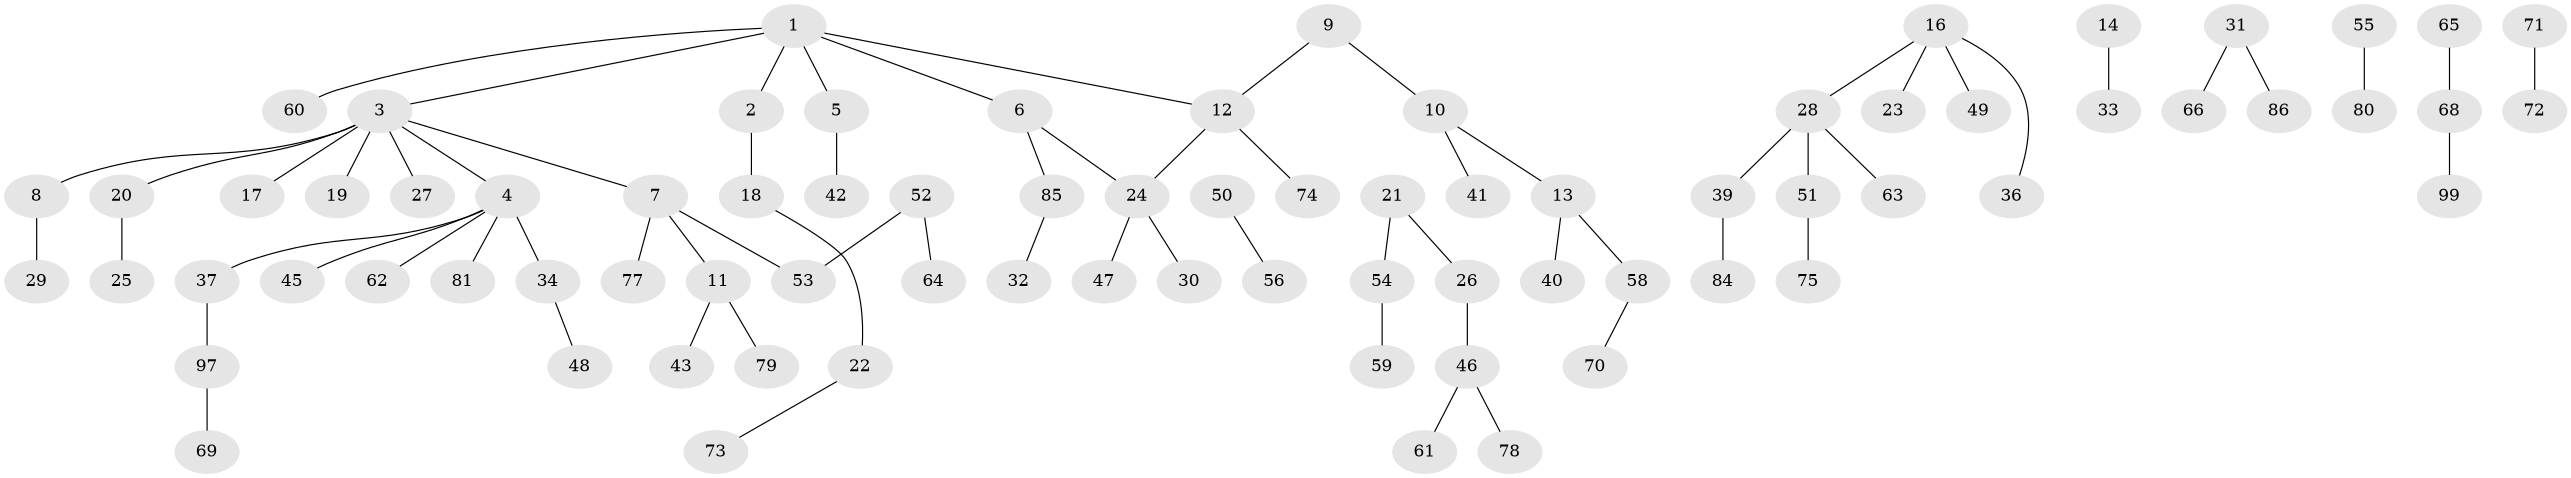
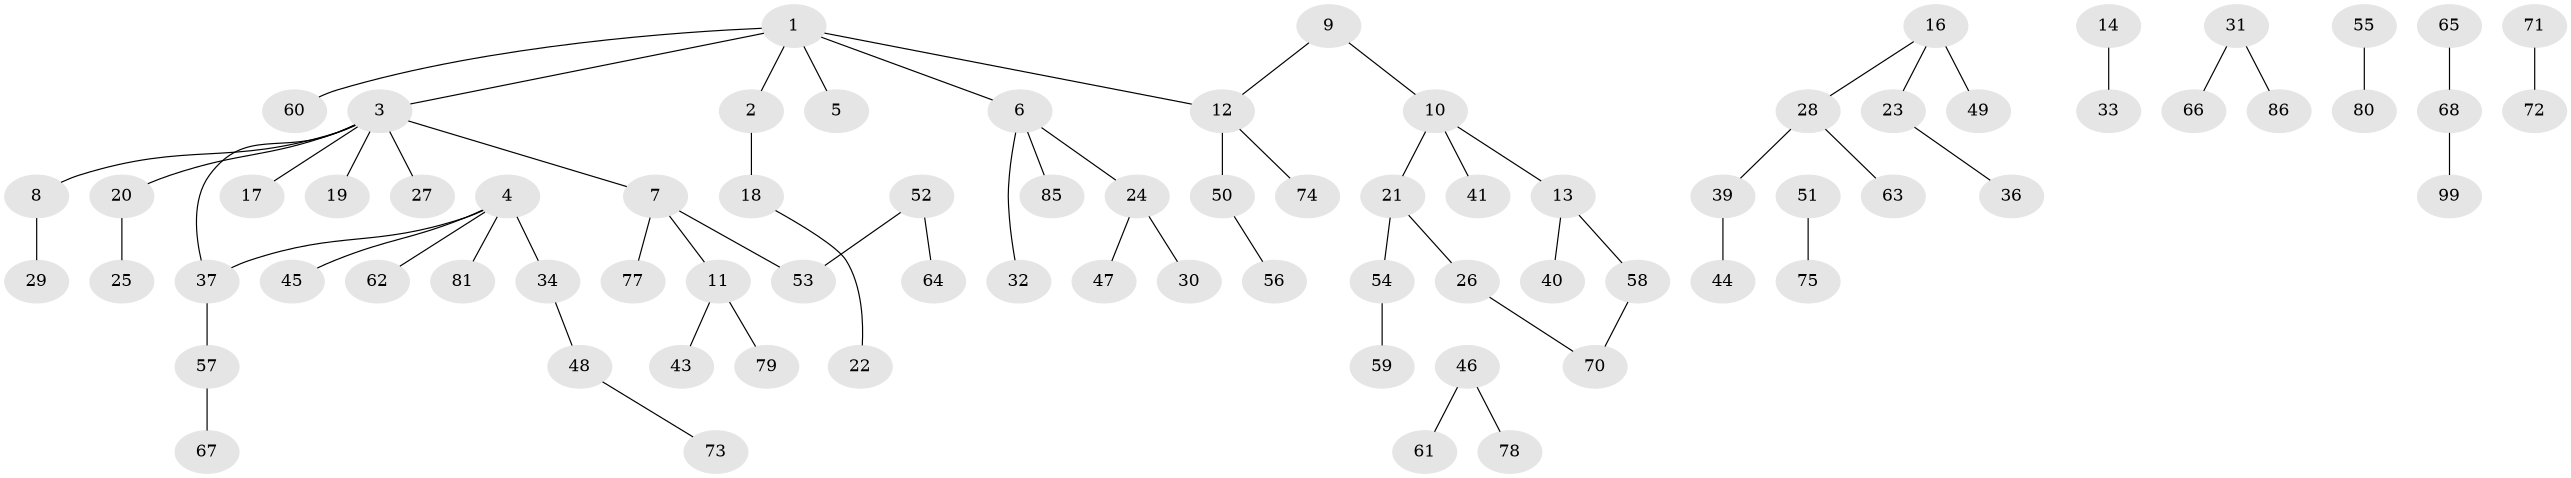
(2023, 94) -> (1952, 154)
(444, 154) -> (212, 172)
(1180, 154) -> (1222, 154)
none -> (1414, 154)
(1808, 154) -> none
(837, 196) -> none
(1035, 239) -> (1008, 196)
(1723, 282) -> (1723, 282)
(1467, 324) -> (1531, 324)
(207, 367) -> (207, 367)
(788, 409) -> (648, 409)
(207, 452) -> (207, 452)
